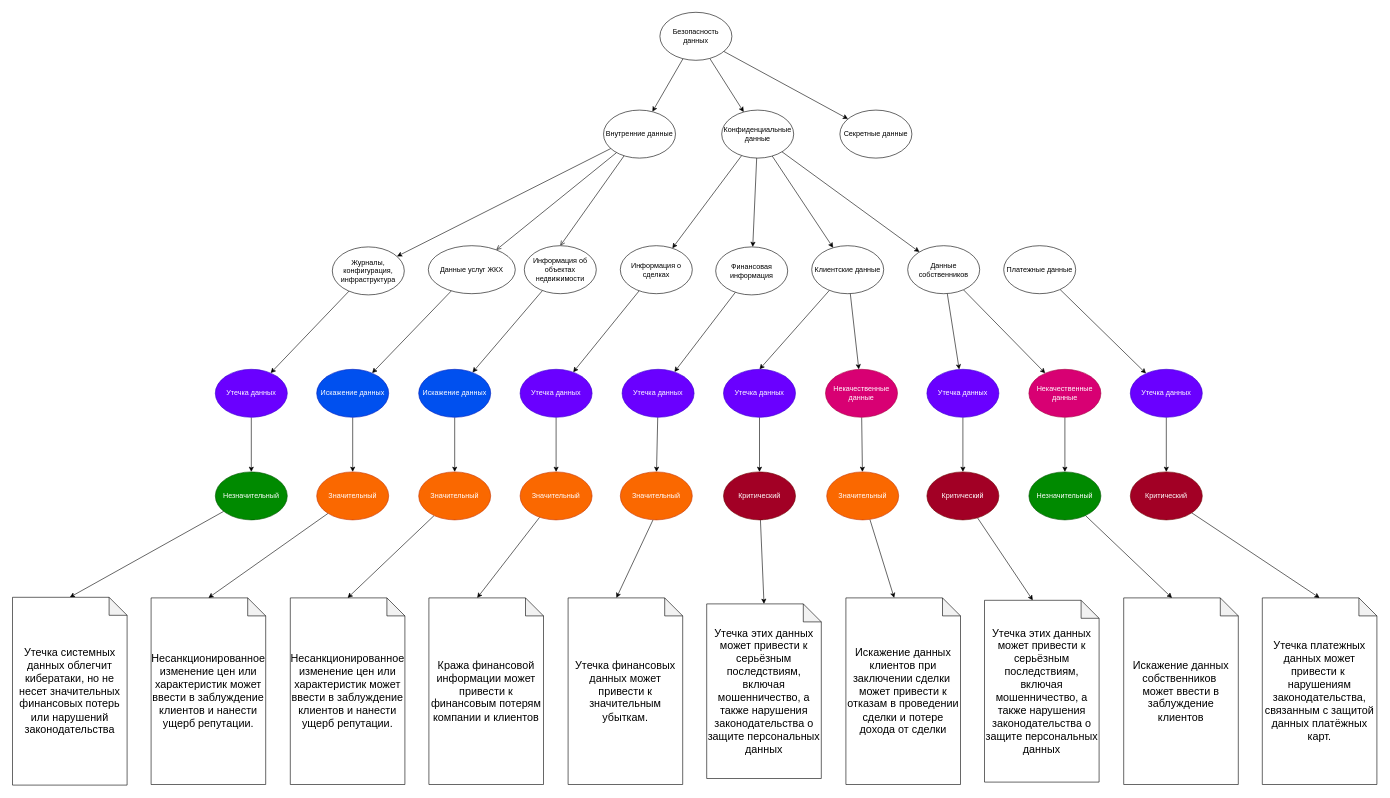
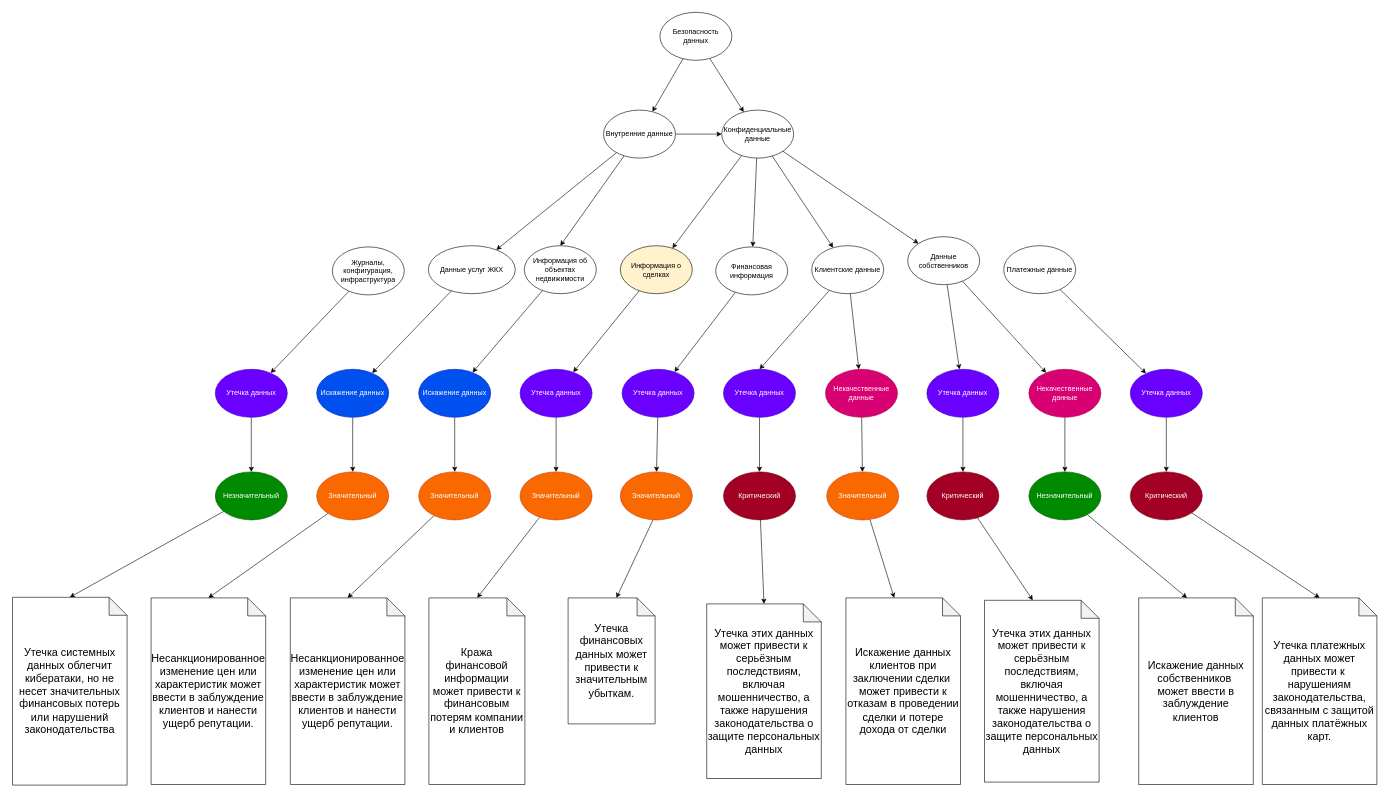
(784, 85) -> none
(876, 134) -> none
(542, 183) -> (716, 134)
(563, 242) -> (563, 241)
(499, 247) -> (501, 246)
(656, 270) -> (656, 270)
(944, 270) -> (944, 261)
(486, 691) -> (477, 691)
(625, 691) -> (611, 661)
(1181, 691) -> (1196, 691)
